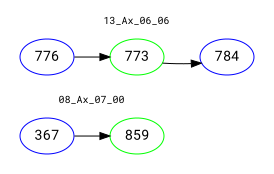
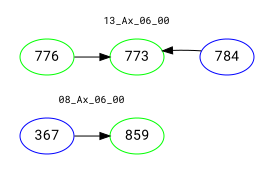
(137, 22) -> (137, 22)
(47, 57) -> (47, 57)
(177, 64) -> (187, 50)
(92, 100) -> (92, 100)
